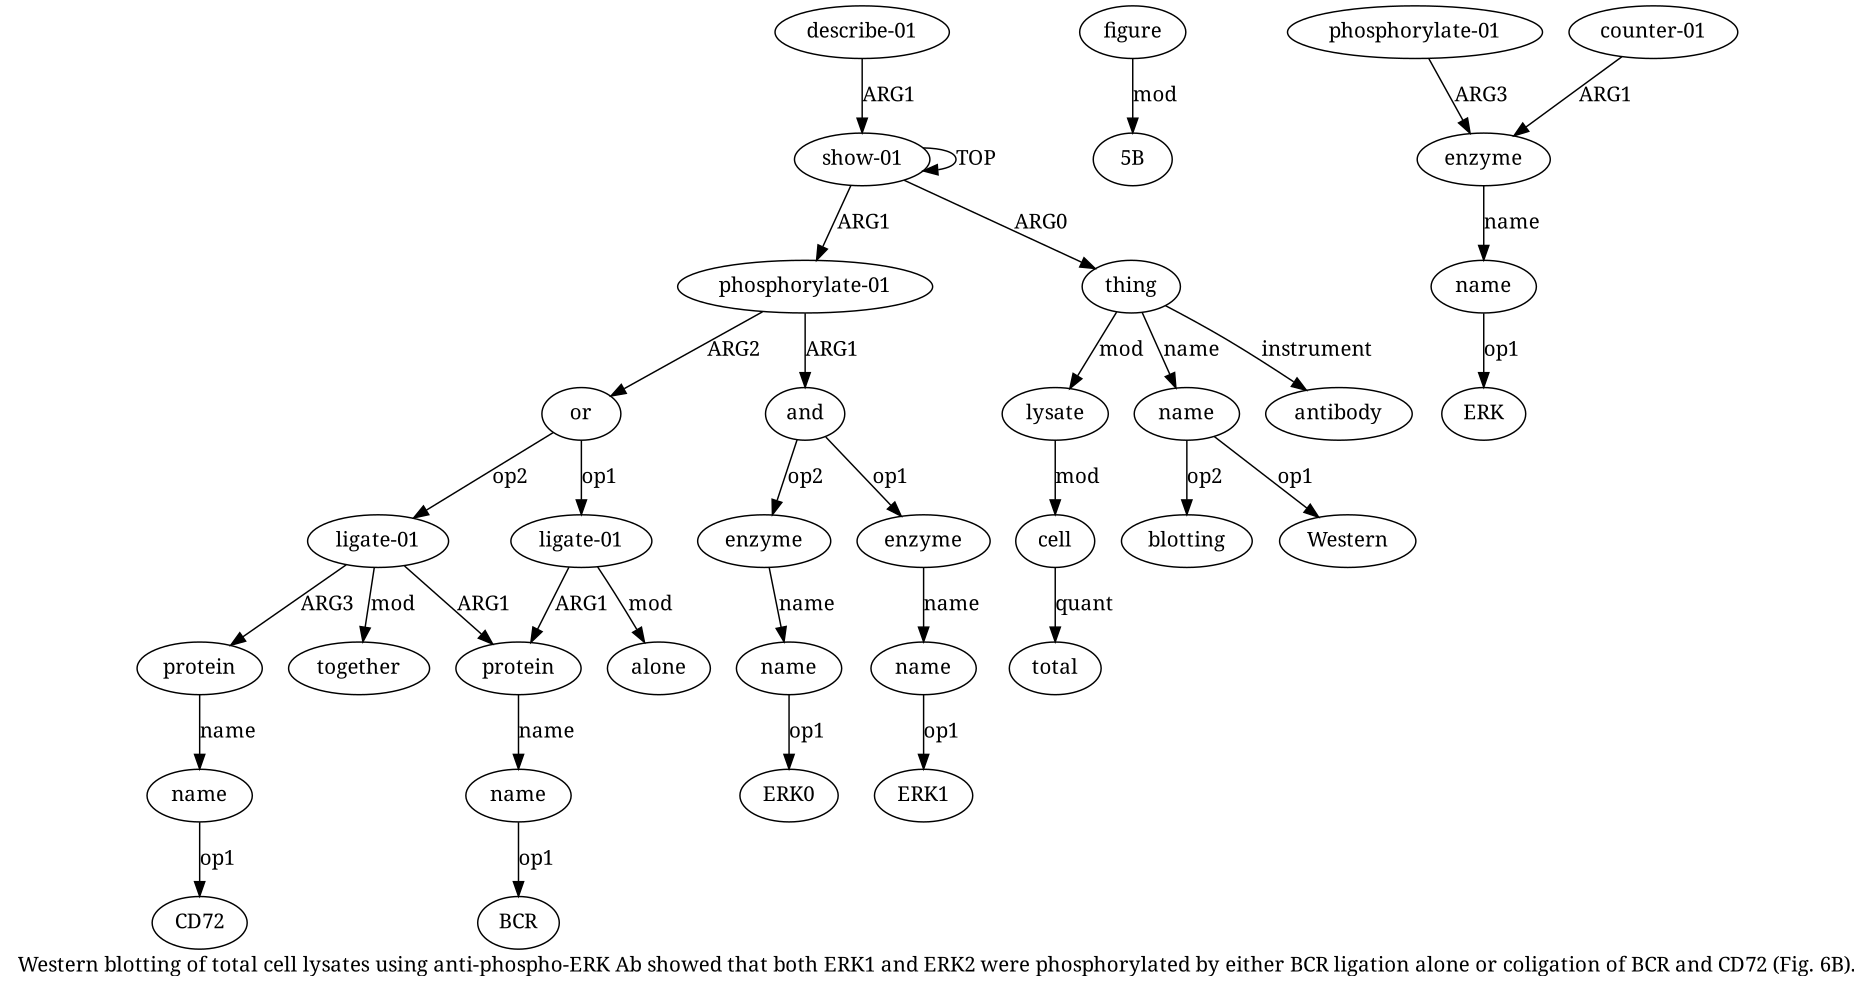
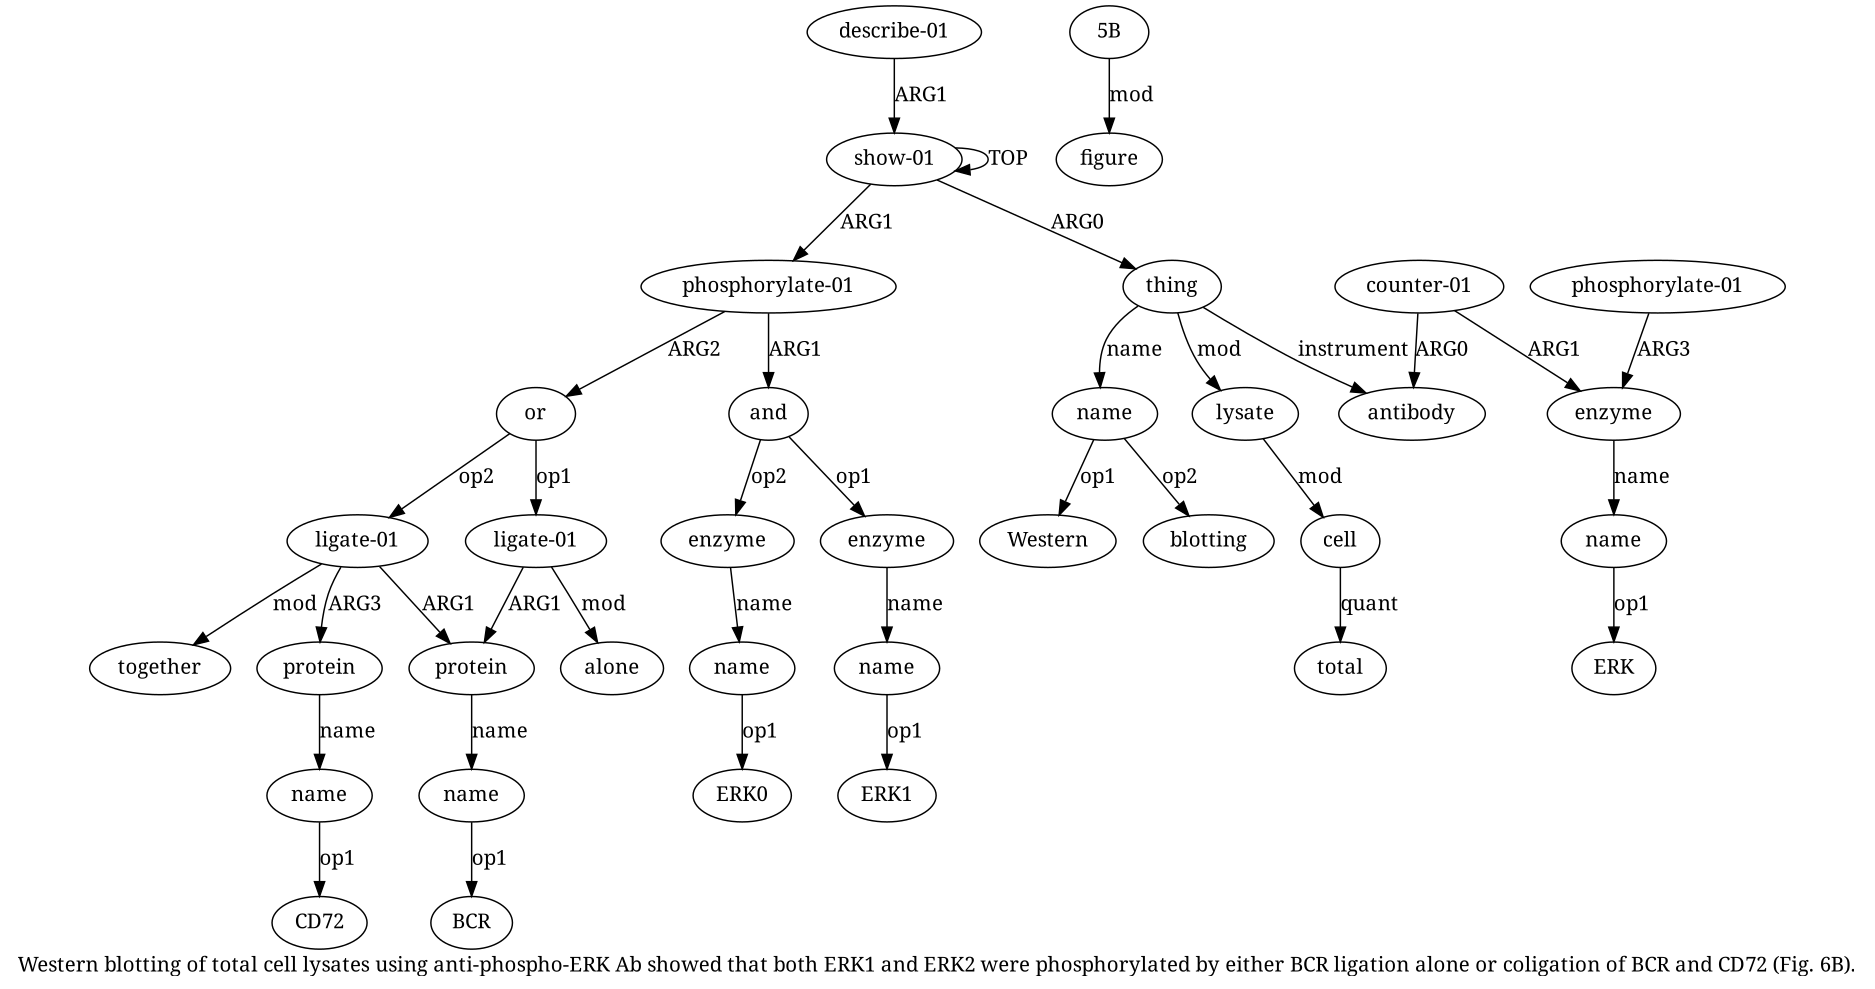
(1133, 88) -> (1109, 88)
none -> (1416, 343)
